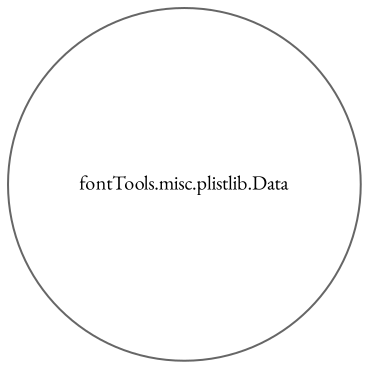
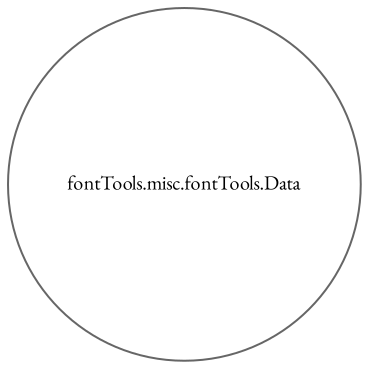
(184, 184) -> (184, 184)
